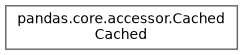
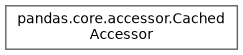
(122, 27) -> (122, 27)
